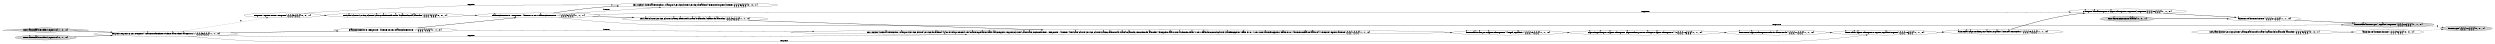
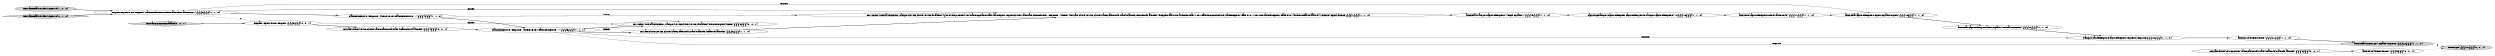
(2127, 19) -> (166, 24)
(2191, 19) -> (222, 24)
(46, 30) -> (46, 9)
(46, 38) -> (46, 16)
